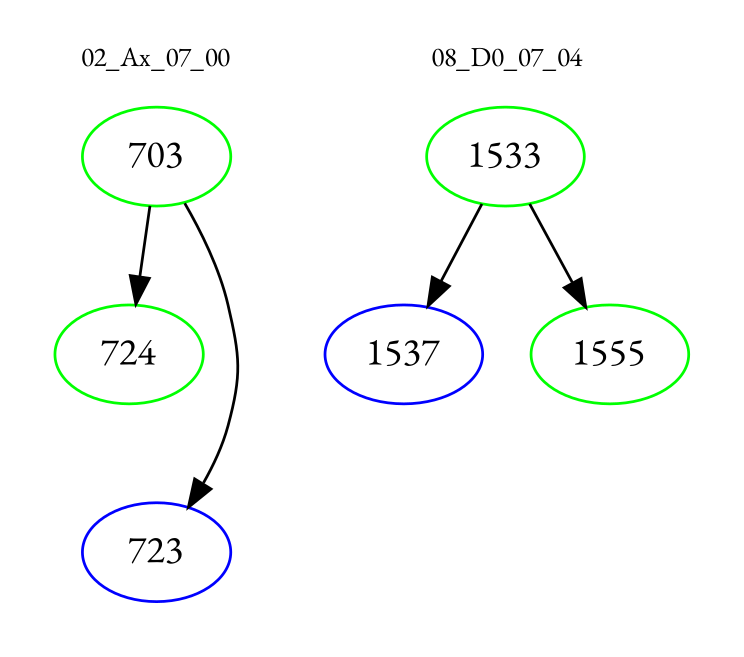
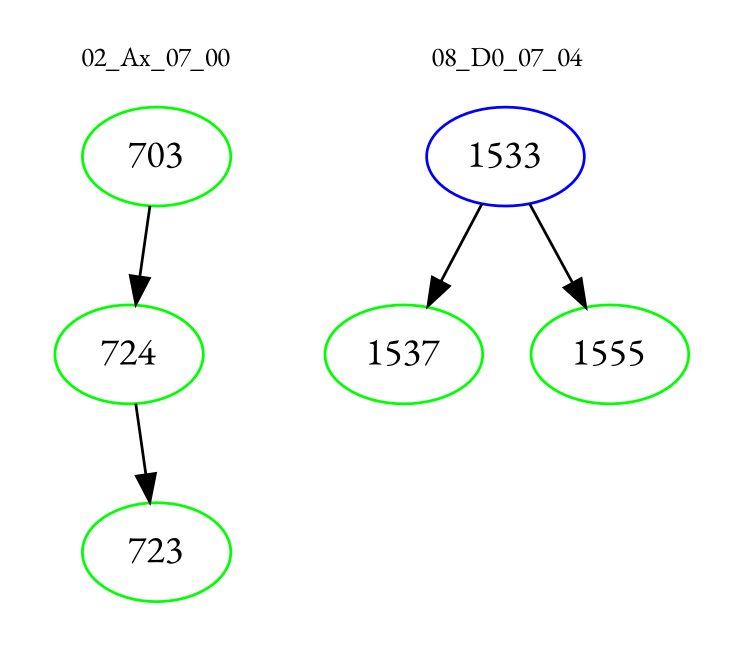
(505, 157) -> (505, 157)
(235, 341) -> (141, 439)
(404, 354) -> (404, 354)
(157, 552) -> (157, 552)
